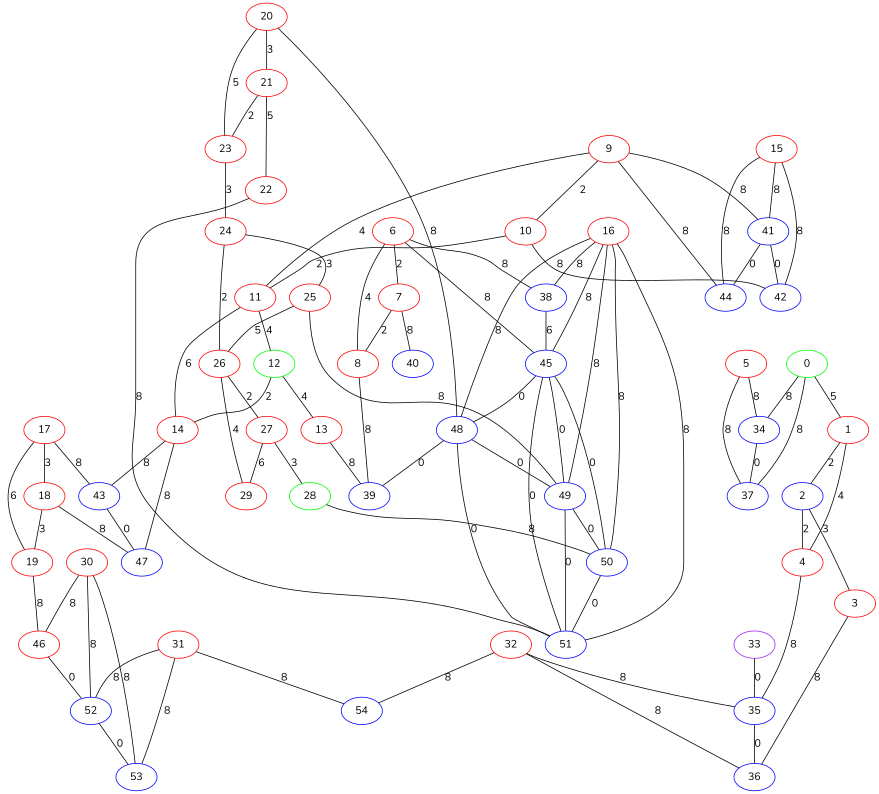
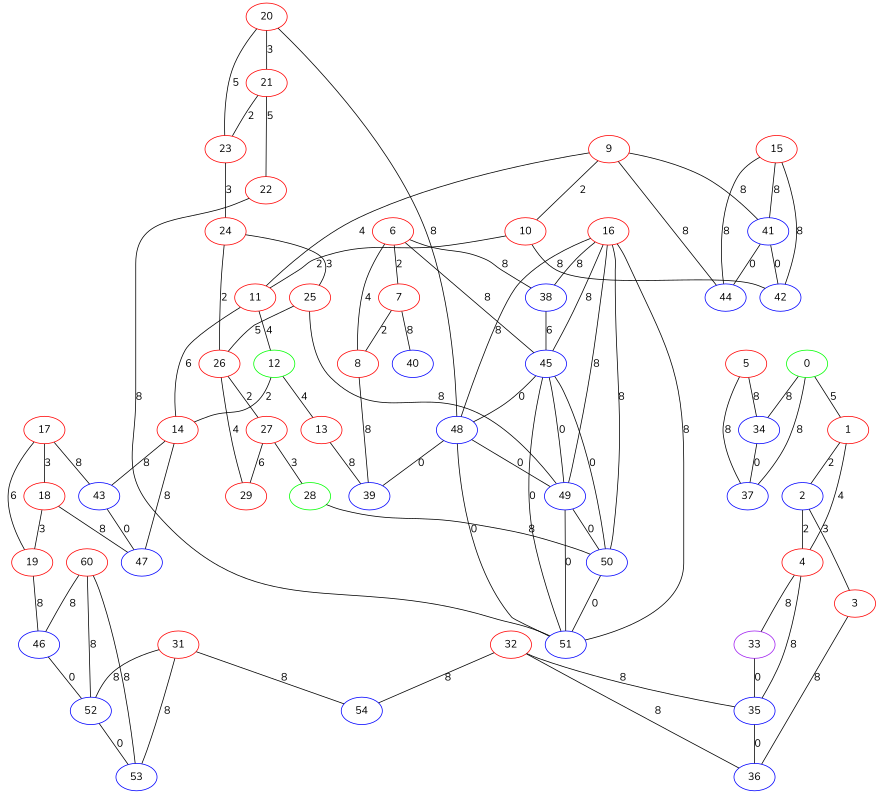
(87, 562) -> (87, 562)
none -> (777, 603)
(39, 645) -> (39, 645)
